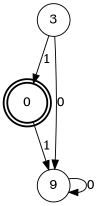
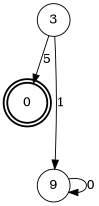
(47, 60) -> (47, 60)
(61, 103) -> (61, 103)
(40, 142) -> none
